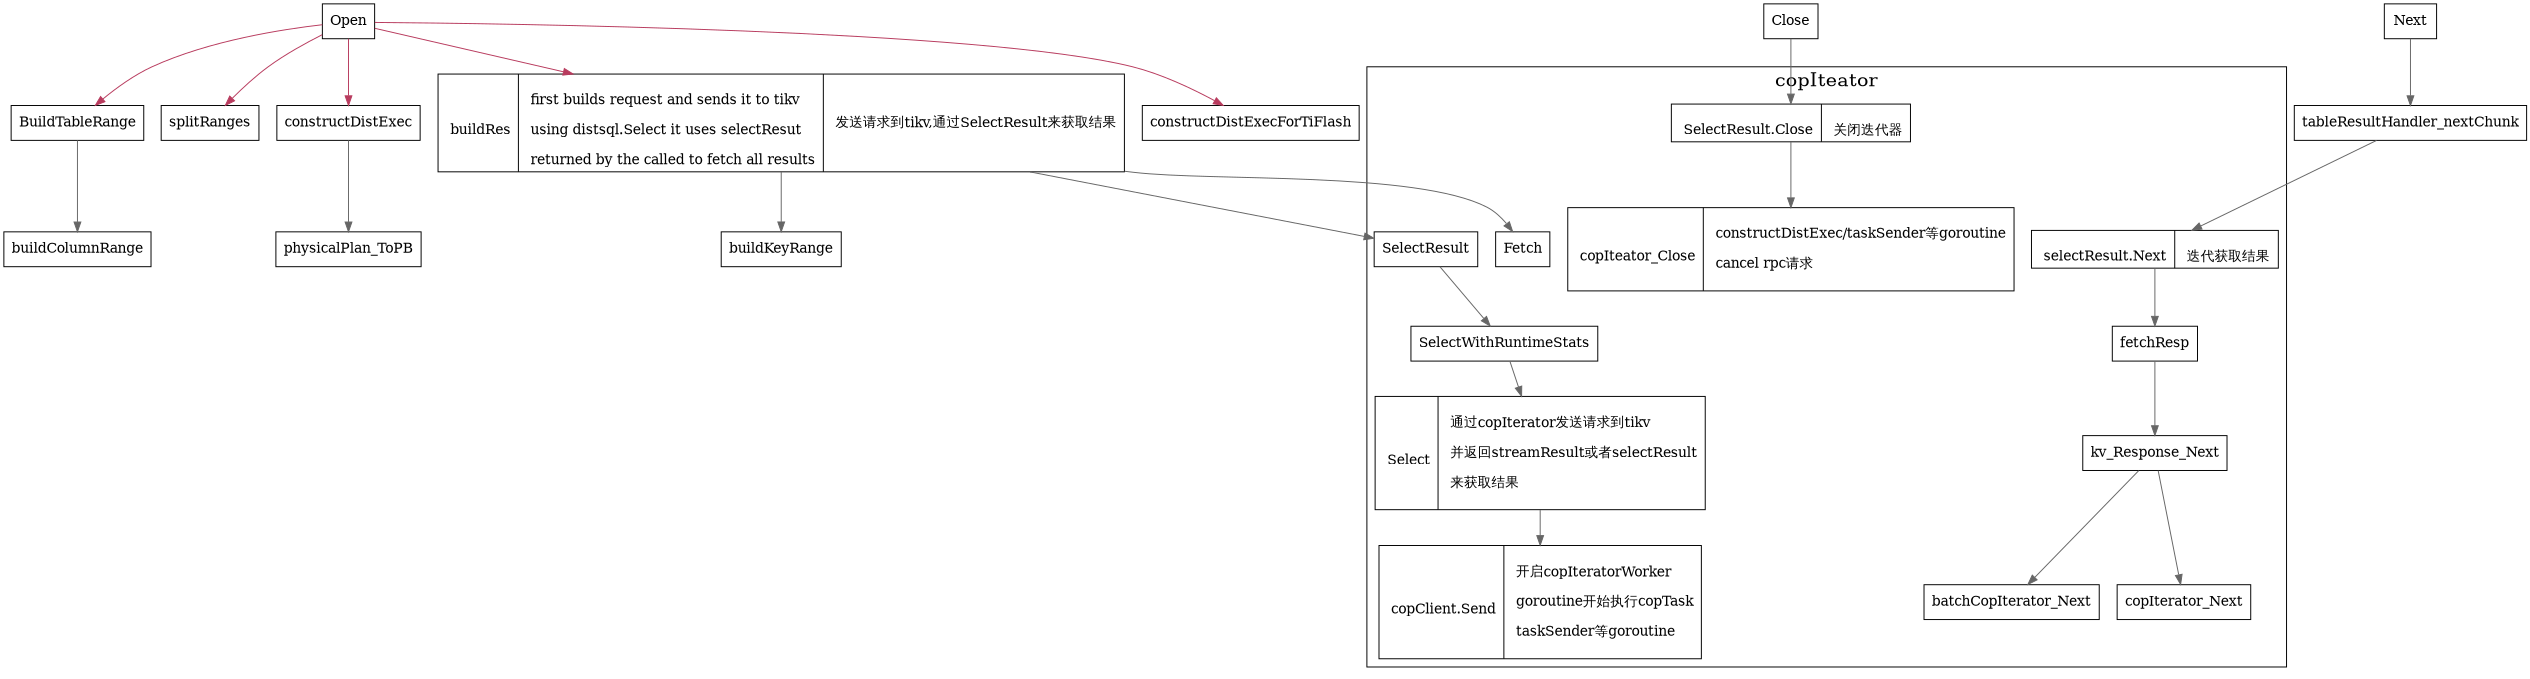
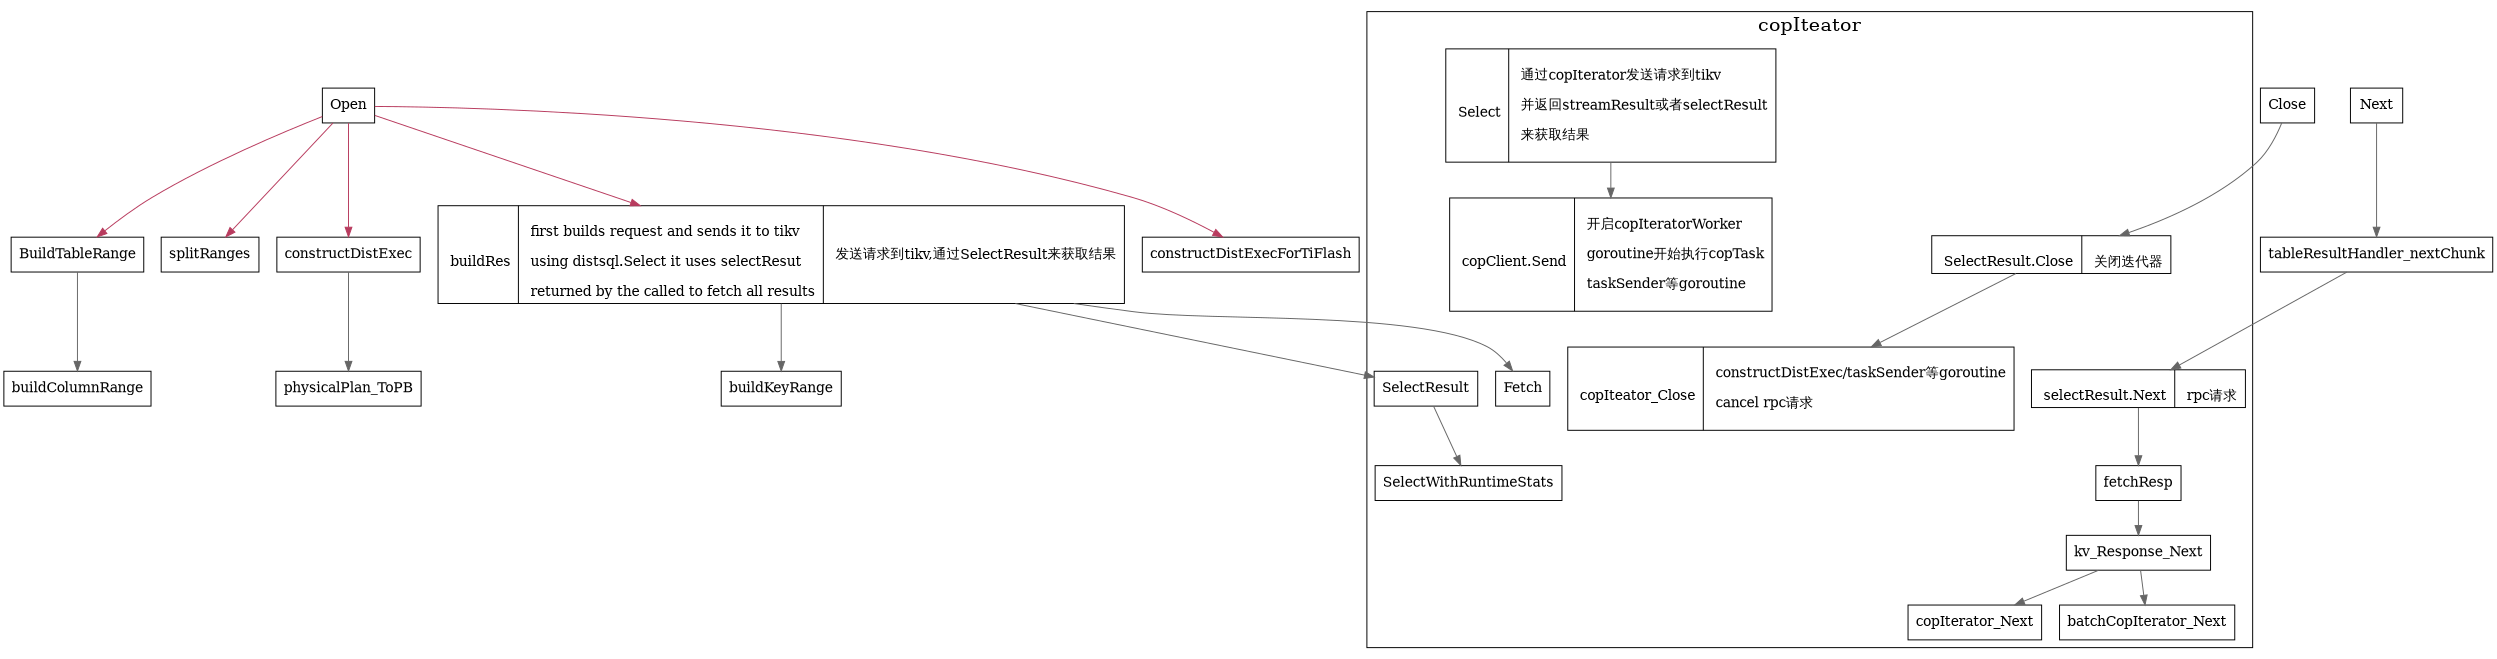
(2227, 257) -> (2210, 396)
(1514, 374) -> none
